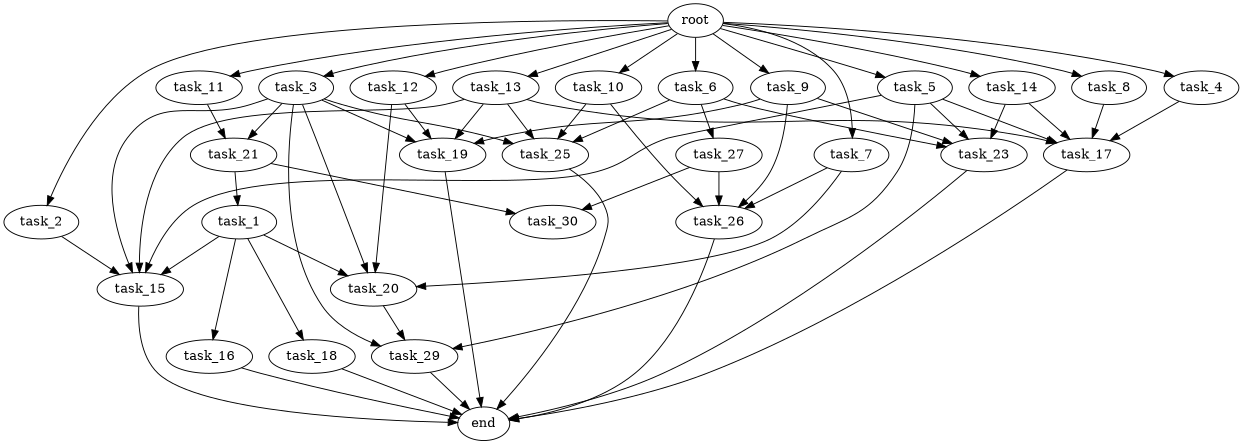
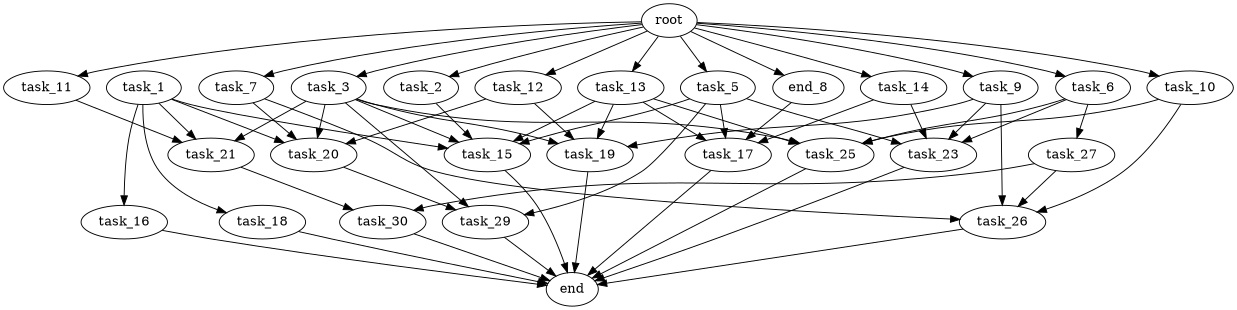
(1109, 88) -> (808, 88)
(1201, 88) -> none
(236, 184) -> (174, 118)
none -> (478, 256)
